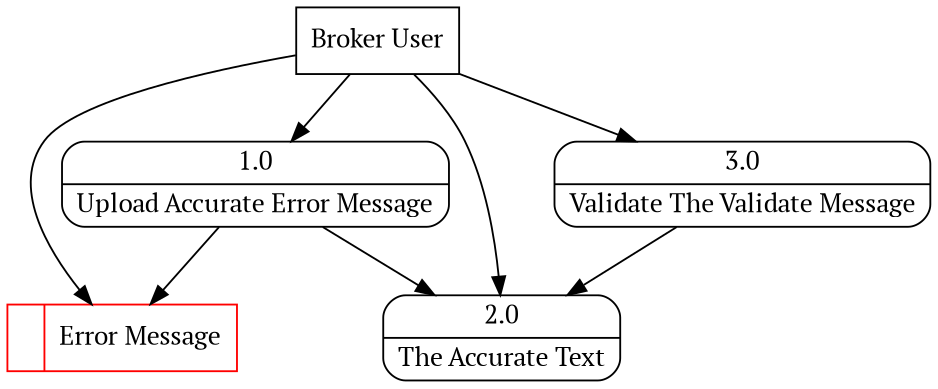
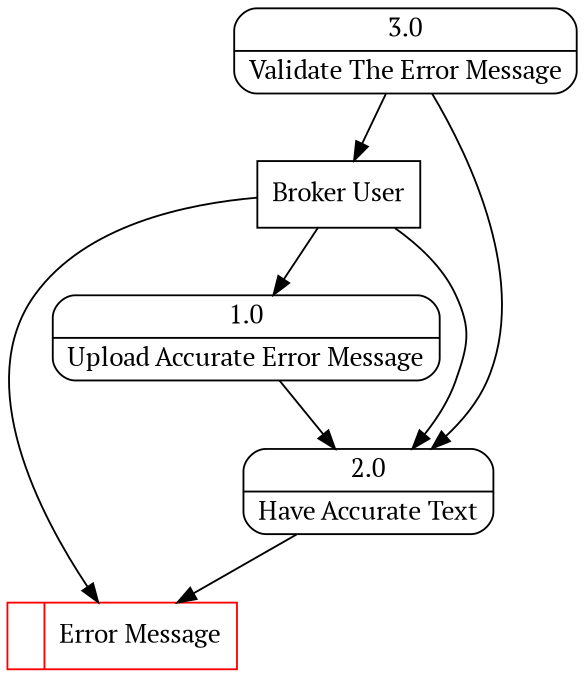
(539, 104) -> (374, 119)
(742, 205) -> (405, 71)
(191, 259) -> (245, 564)
(502, 358) -> (368, 512)
